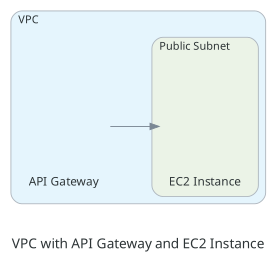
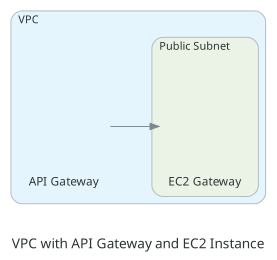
(205, 126) -> (205, 126)
